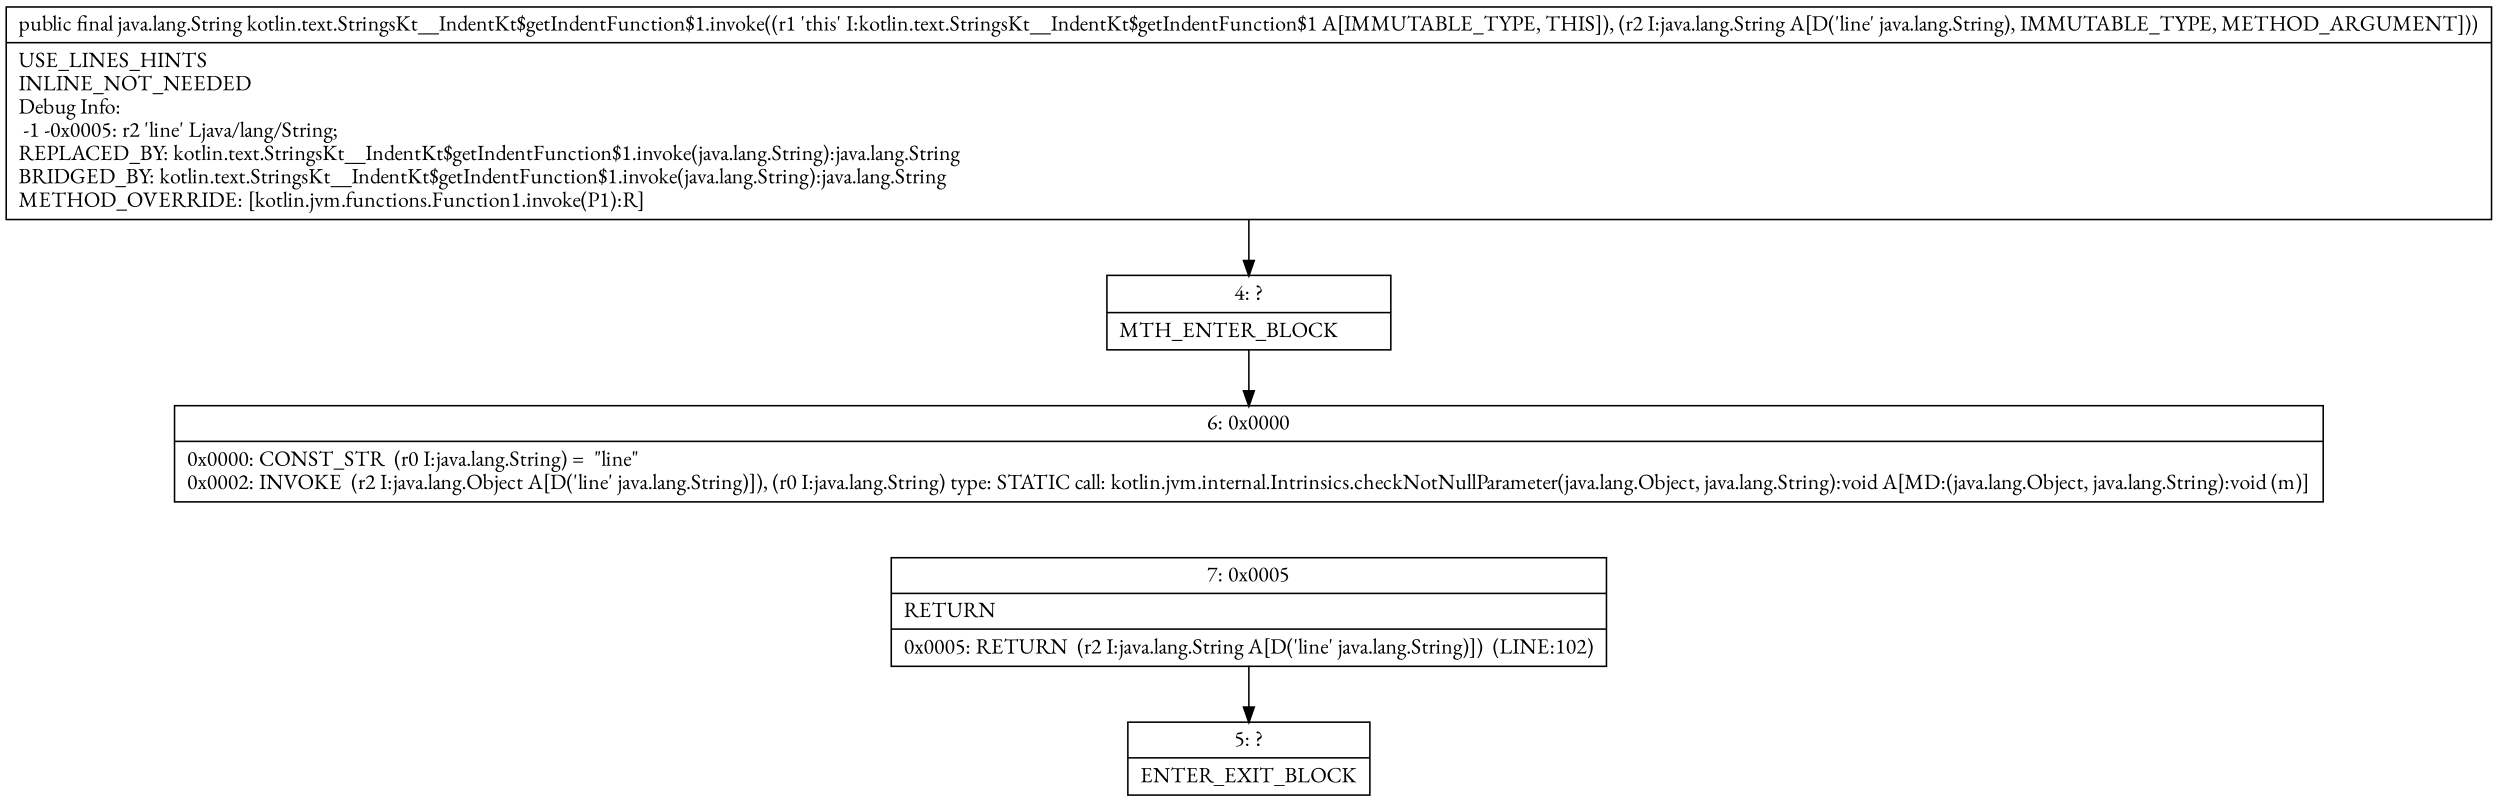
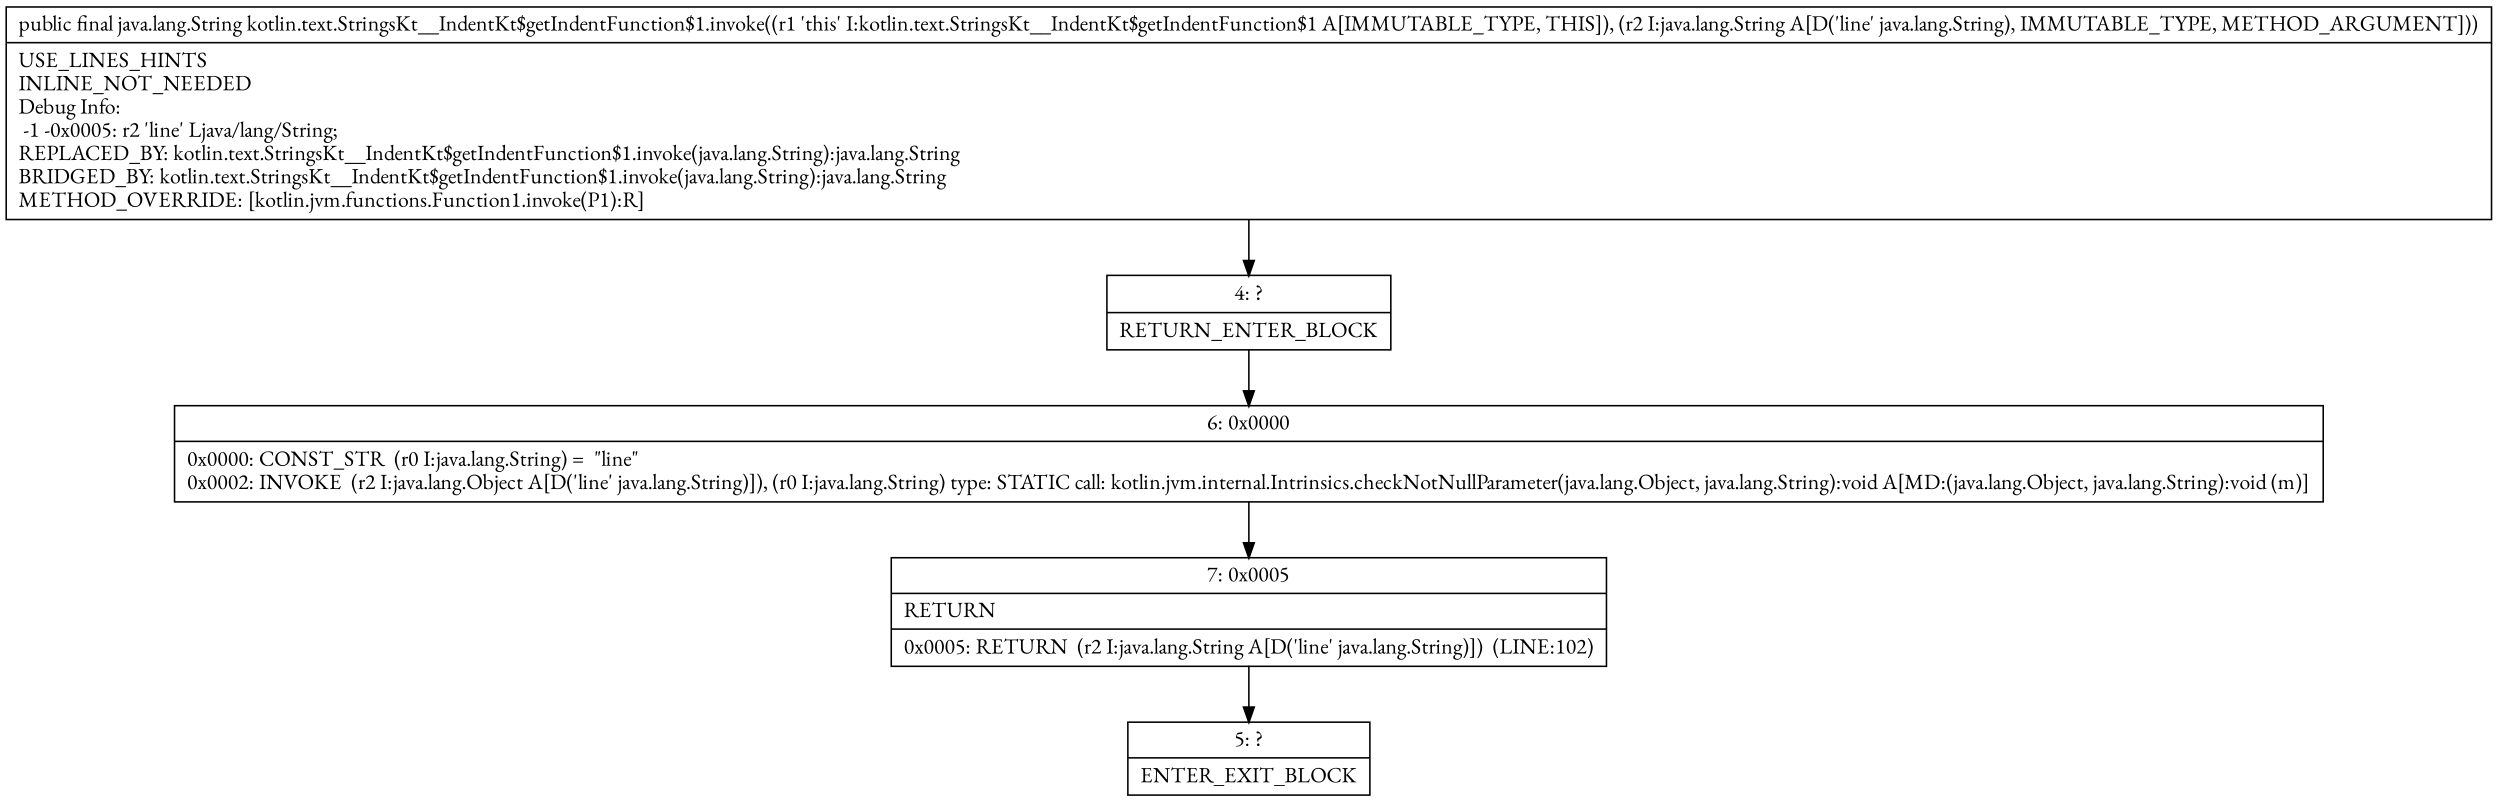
(1229, 330) -> (1249, 330)
none -> (1249, 522)
